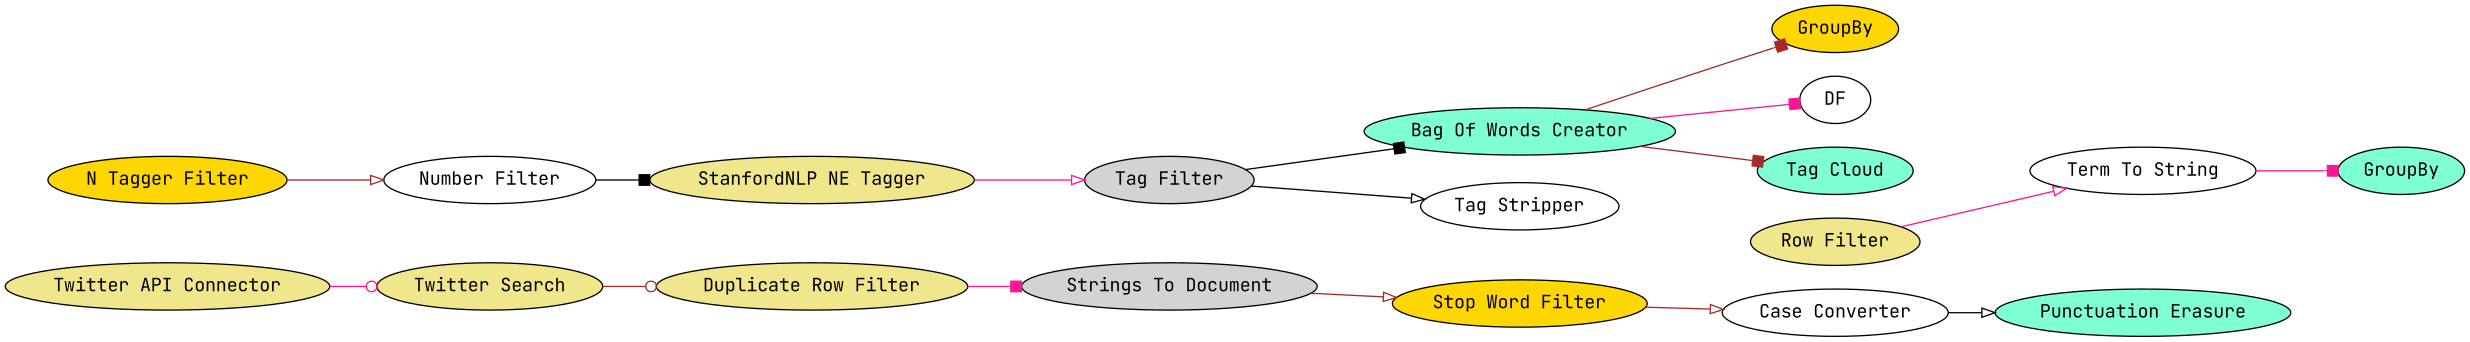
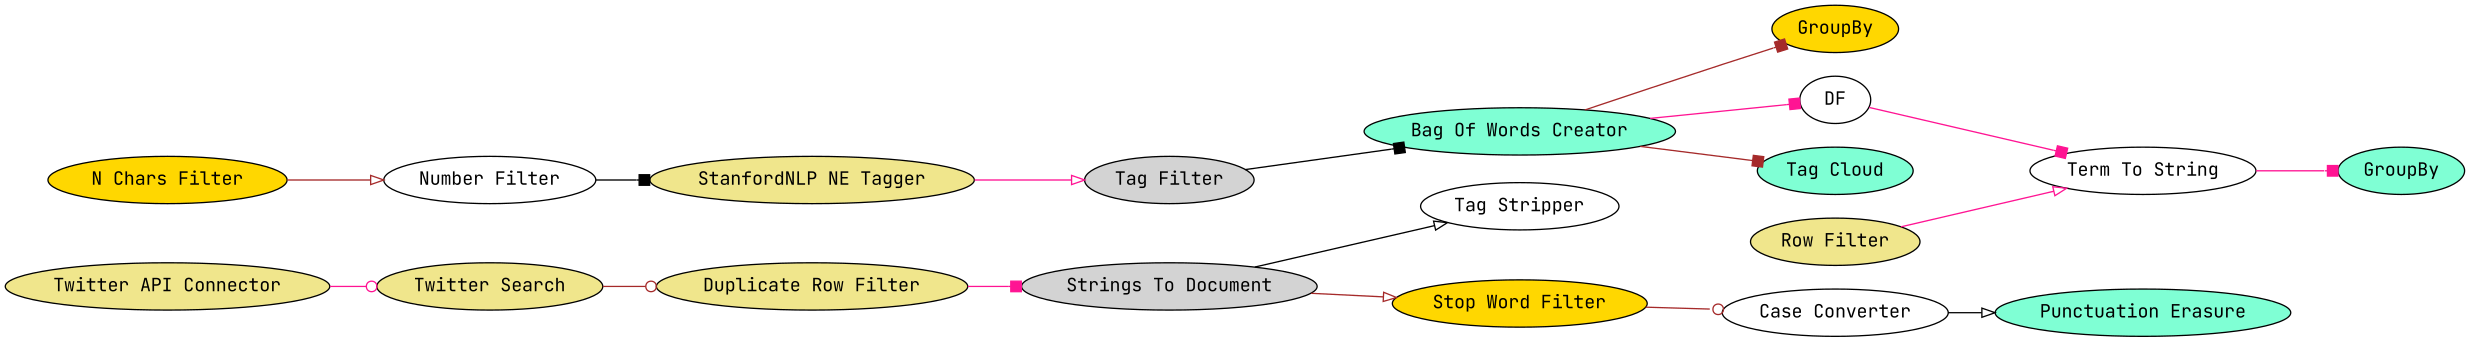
none -> (1961, 129)
(168, 180) -> (168, 180)
(1331, 192) -> (1345, 246)
(1678, 308) -> (1678, 308)
